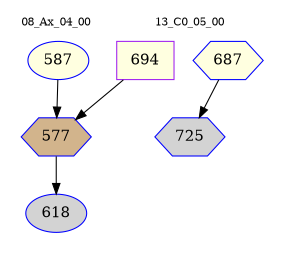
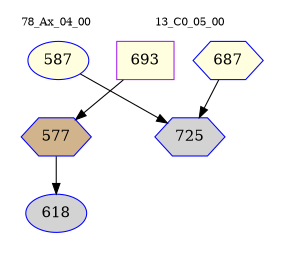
(56, 23) -> (56, 23)
(145, 60) -> (145, 60)
(57, 93) -> (119, 96)
